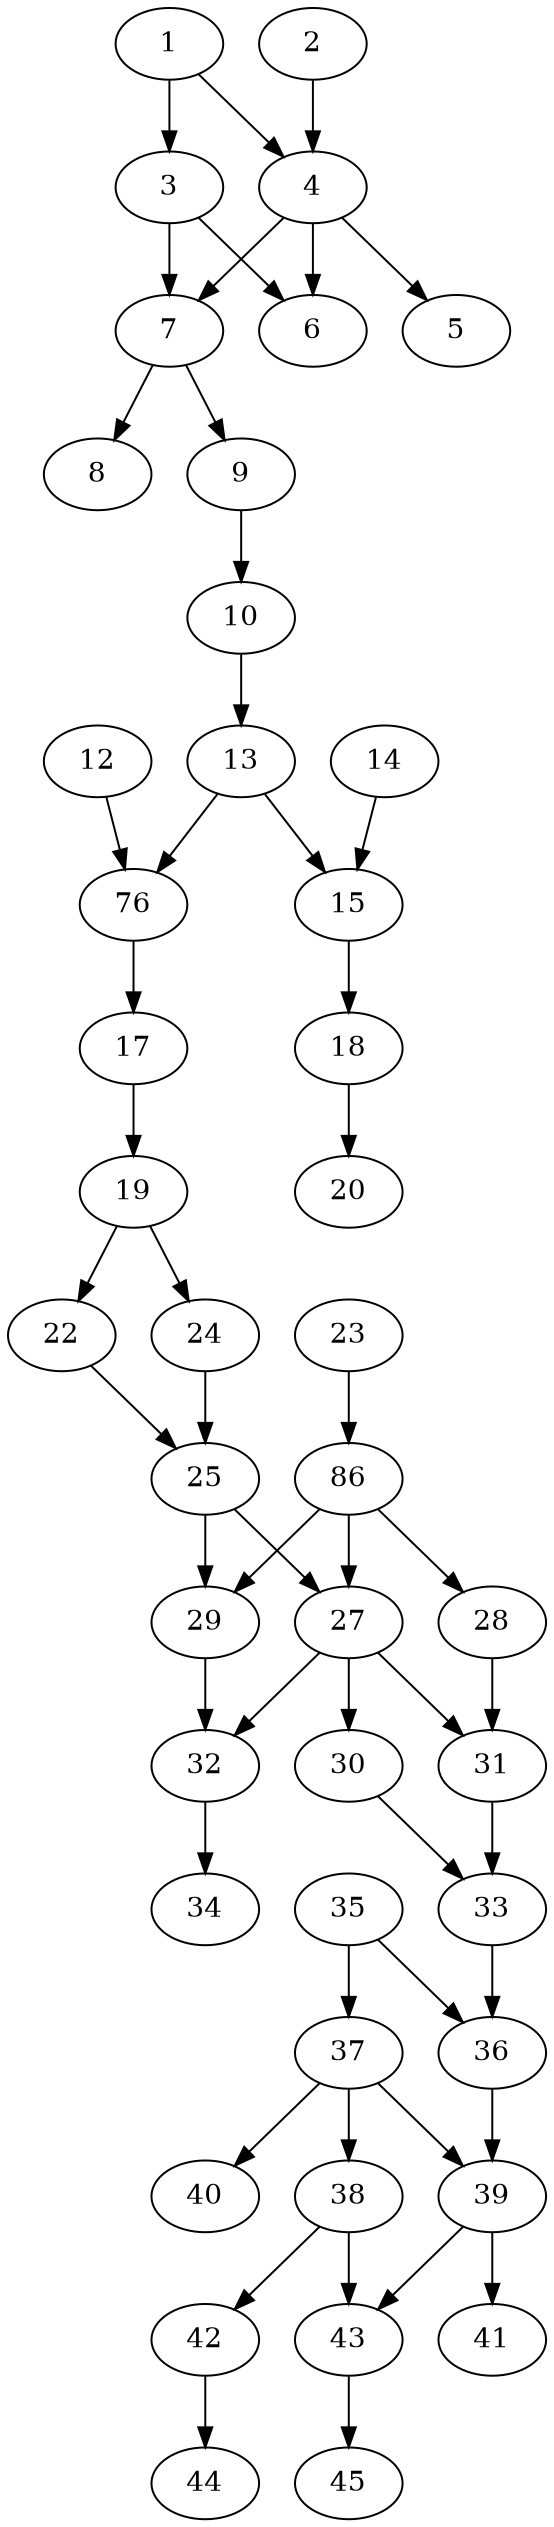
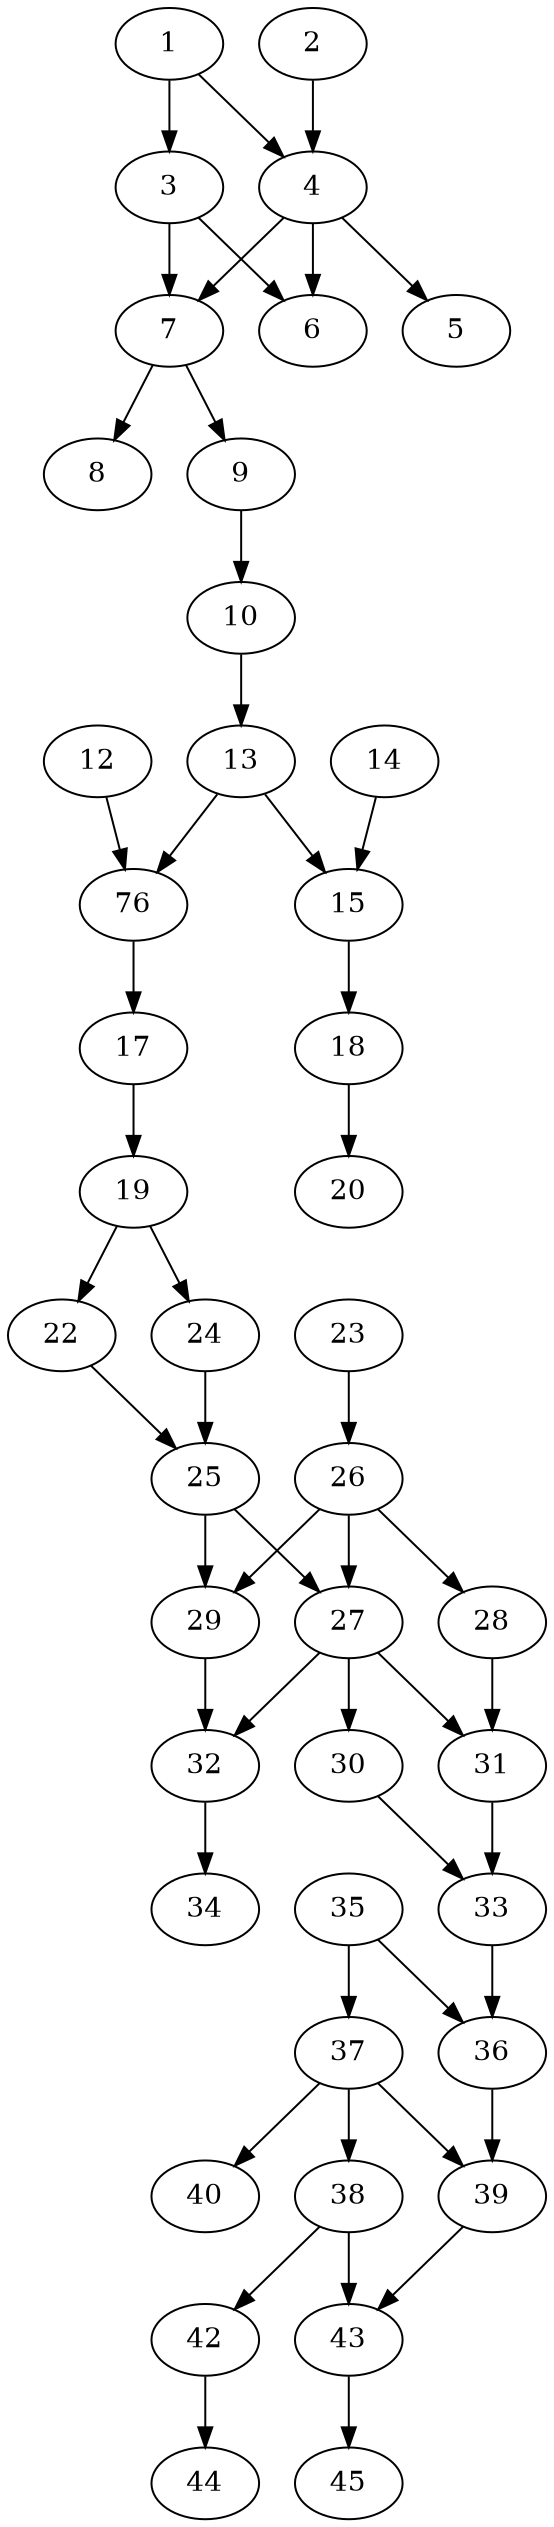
(349, 1479) -> (349, 1479)
(492, 2340) -> none
